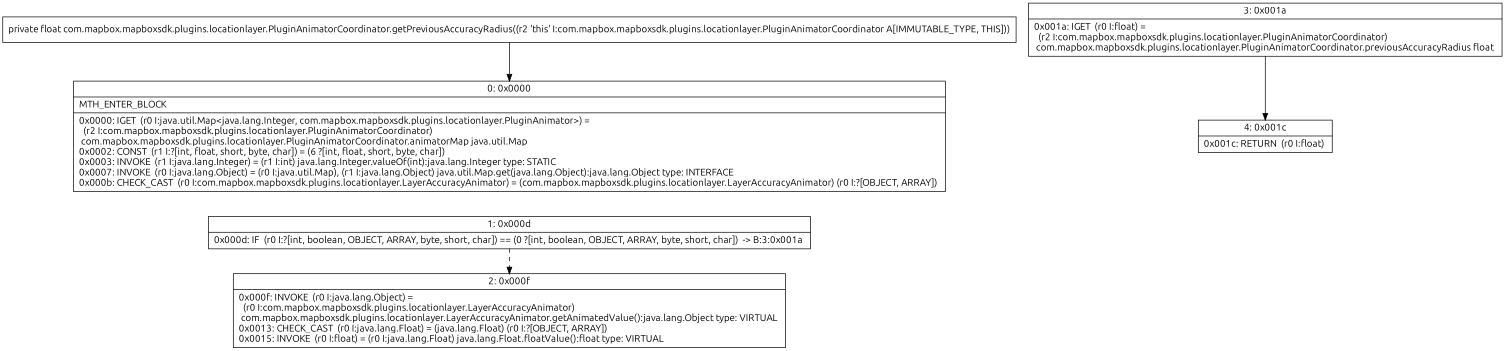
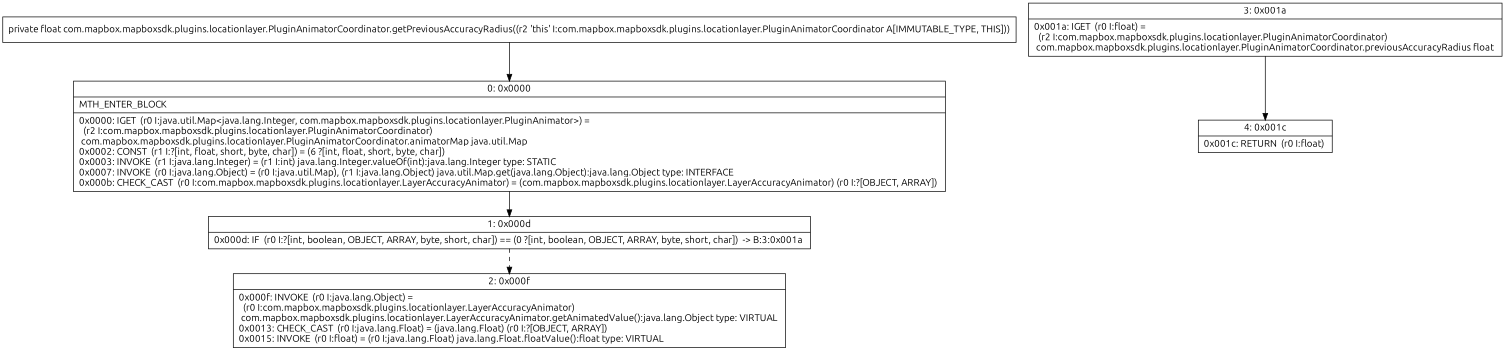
none -> (509, 201)
